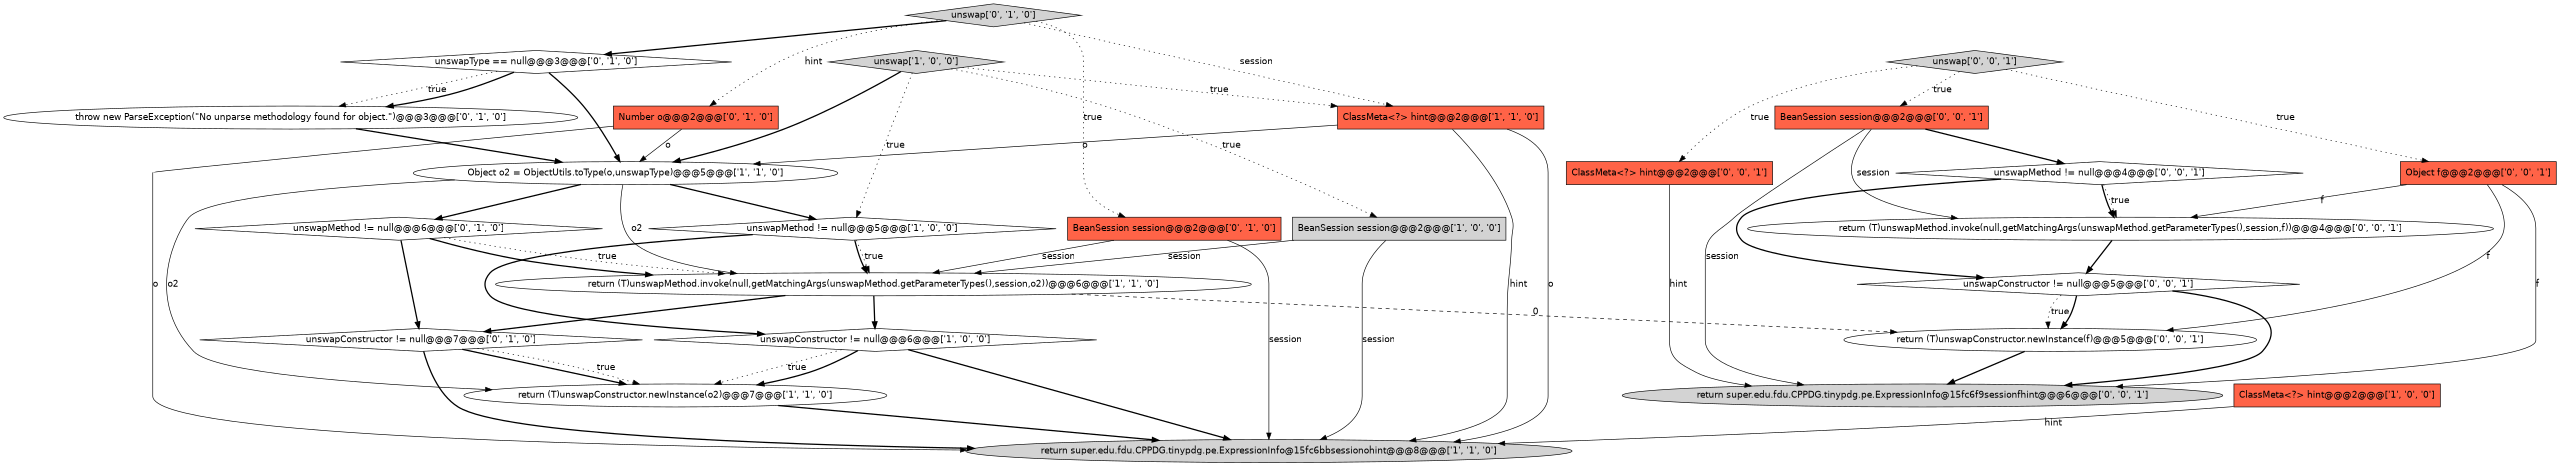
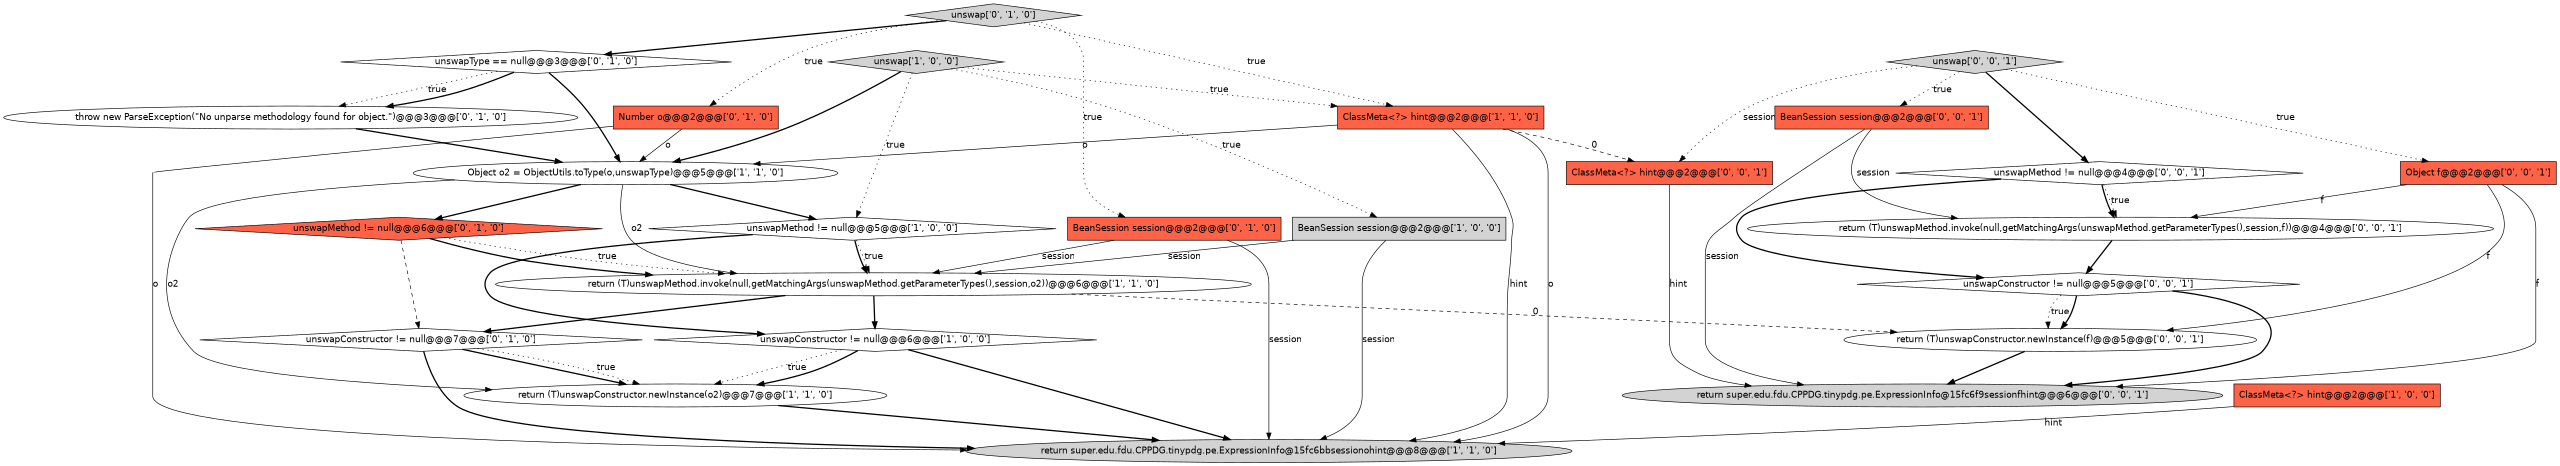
(814, 62) -> (814, 62)
(1256, 62) -> (1256, 62)
(1760, 118) -> (1760, 118)
none -> (1566, 143)
(1991, 146) -> (2034, 115)
(399, 229) -> (399, 229)
(409, 281) -> (409, 281)
